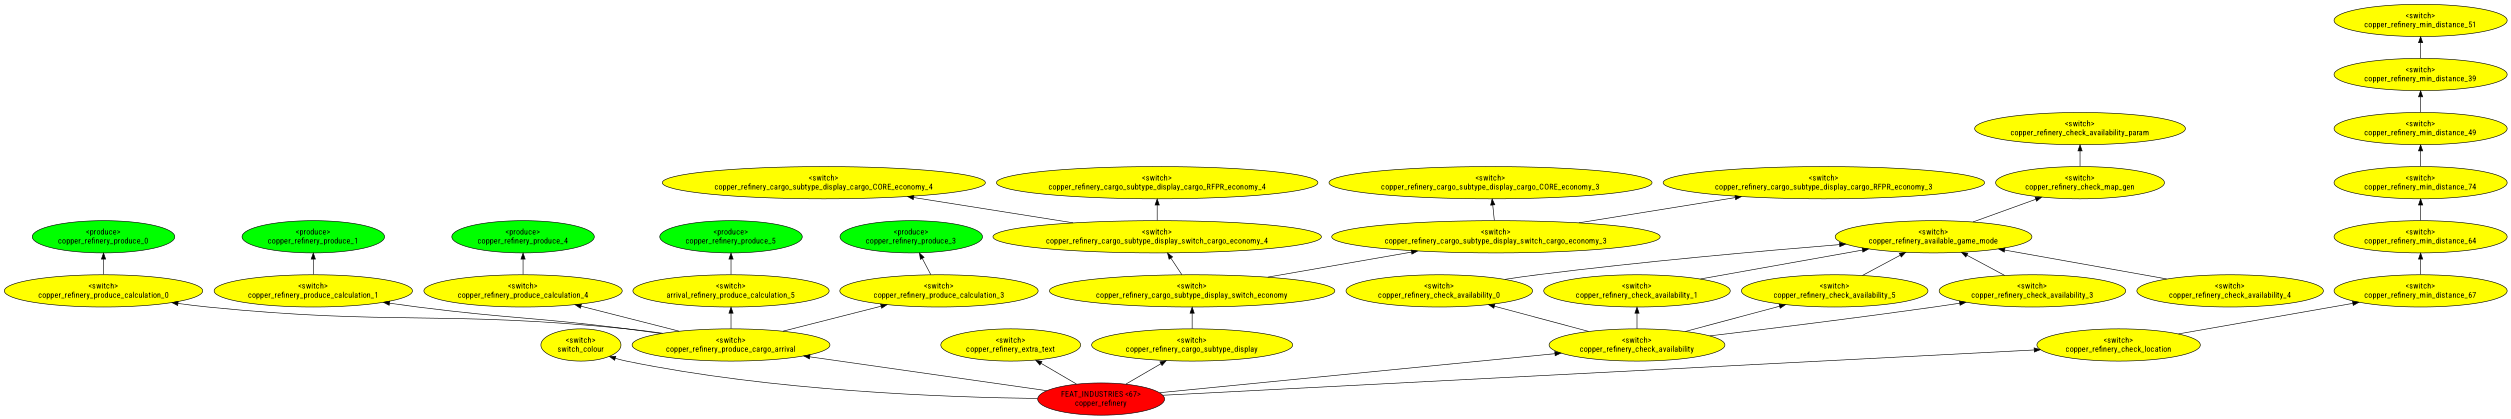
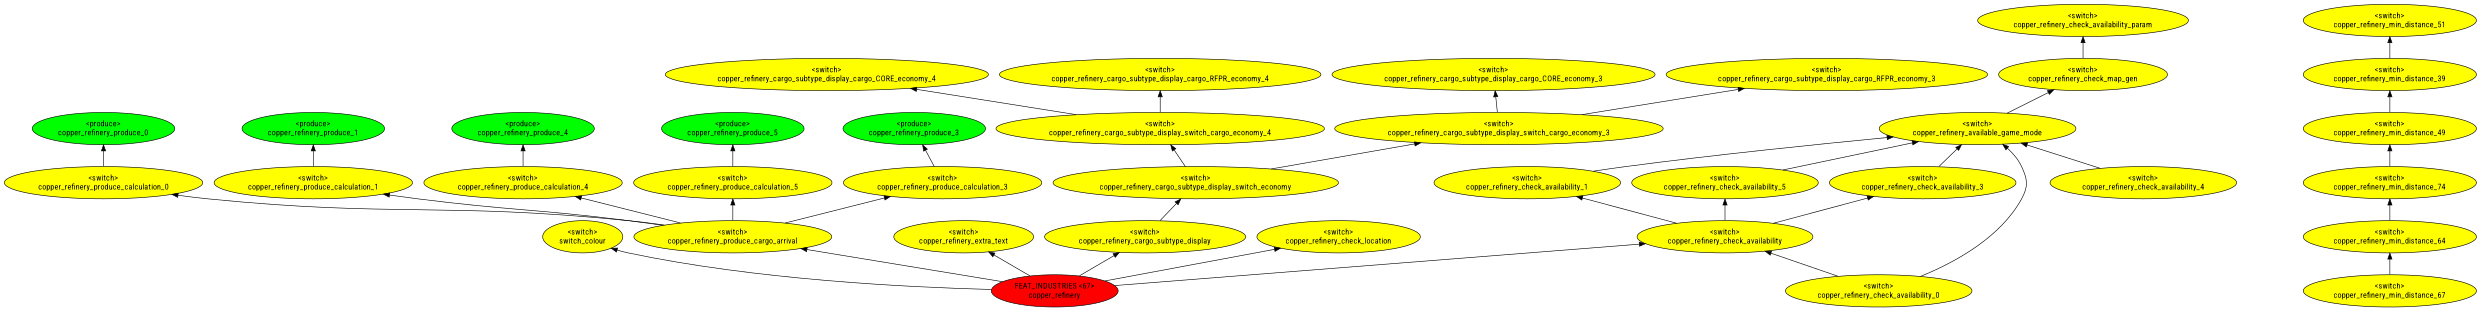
(731, 291) -> (733, 183)
(1541, 319) -> (1805, 265)
(2266, 319) -> none
